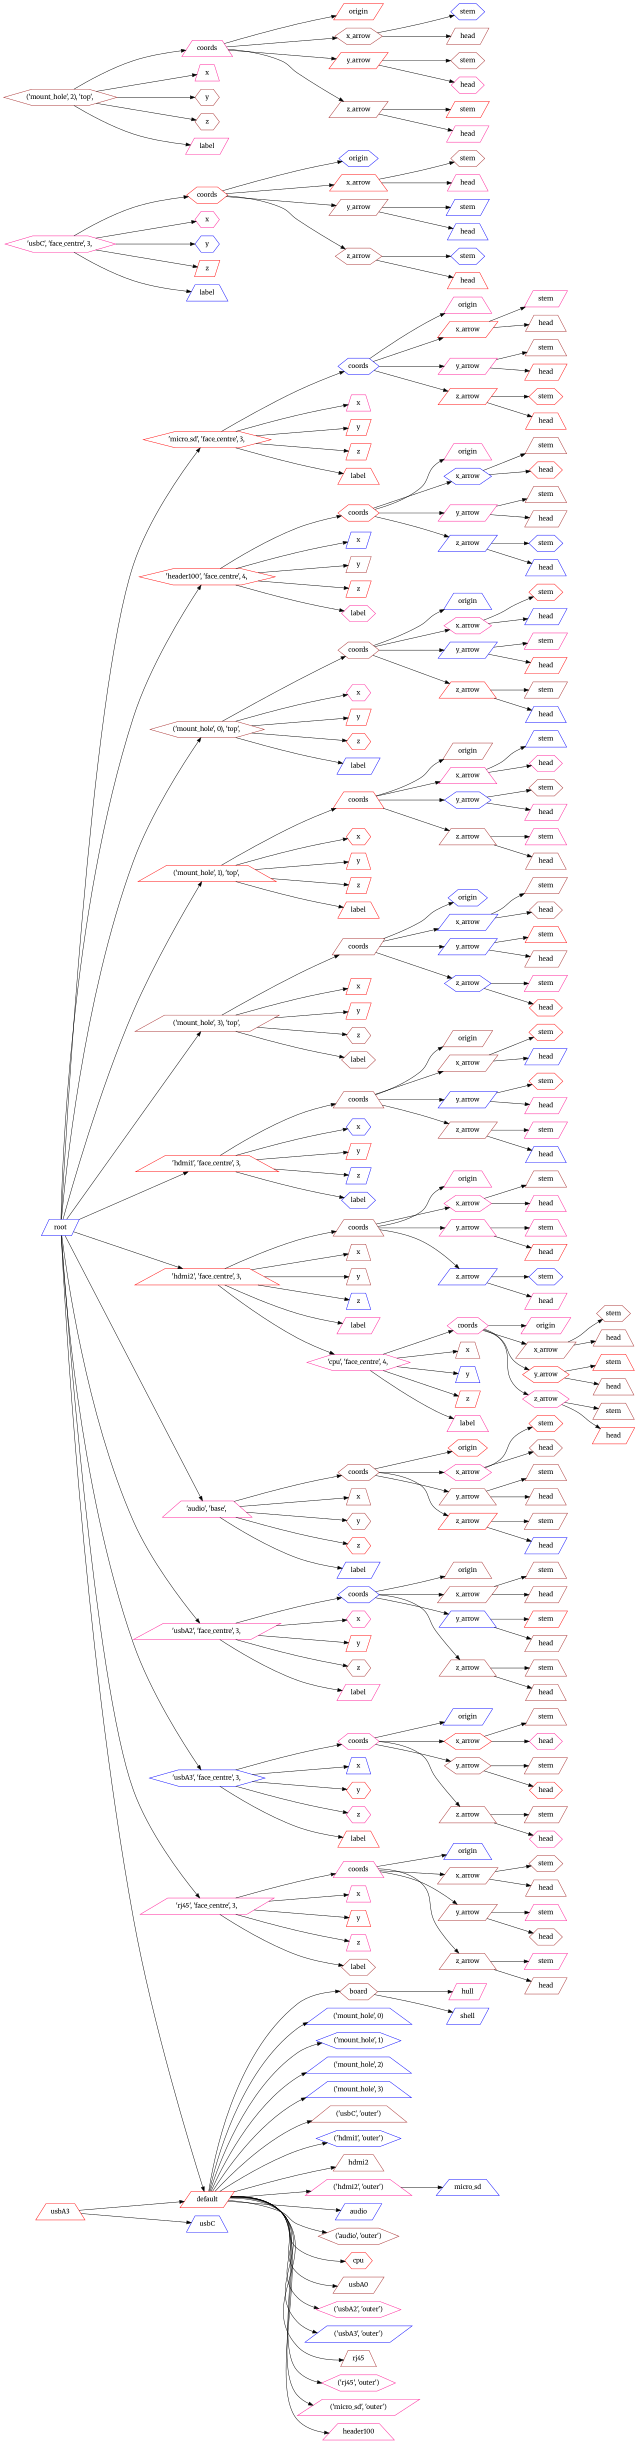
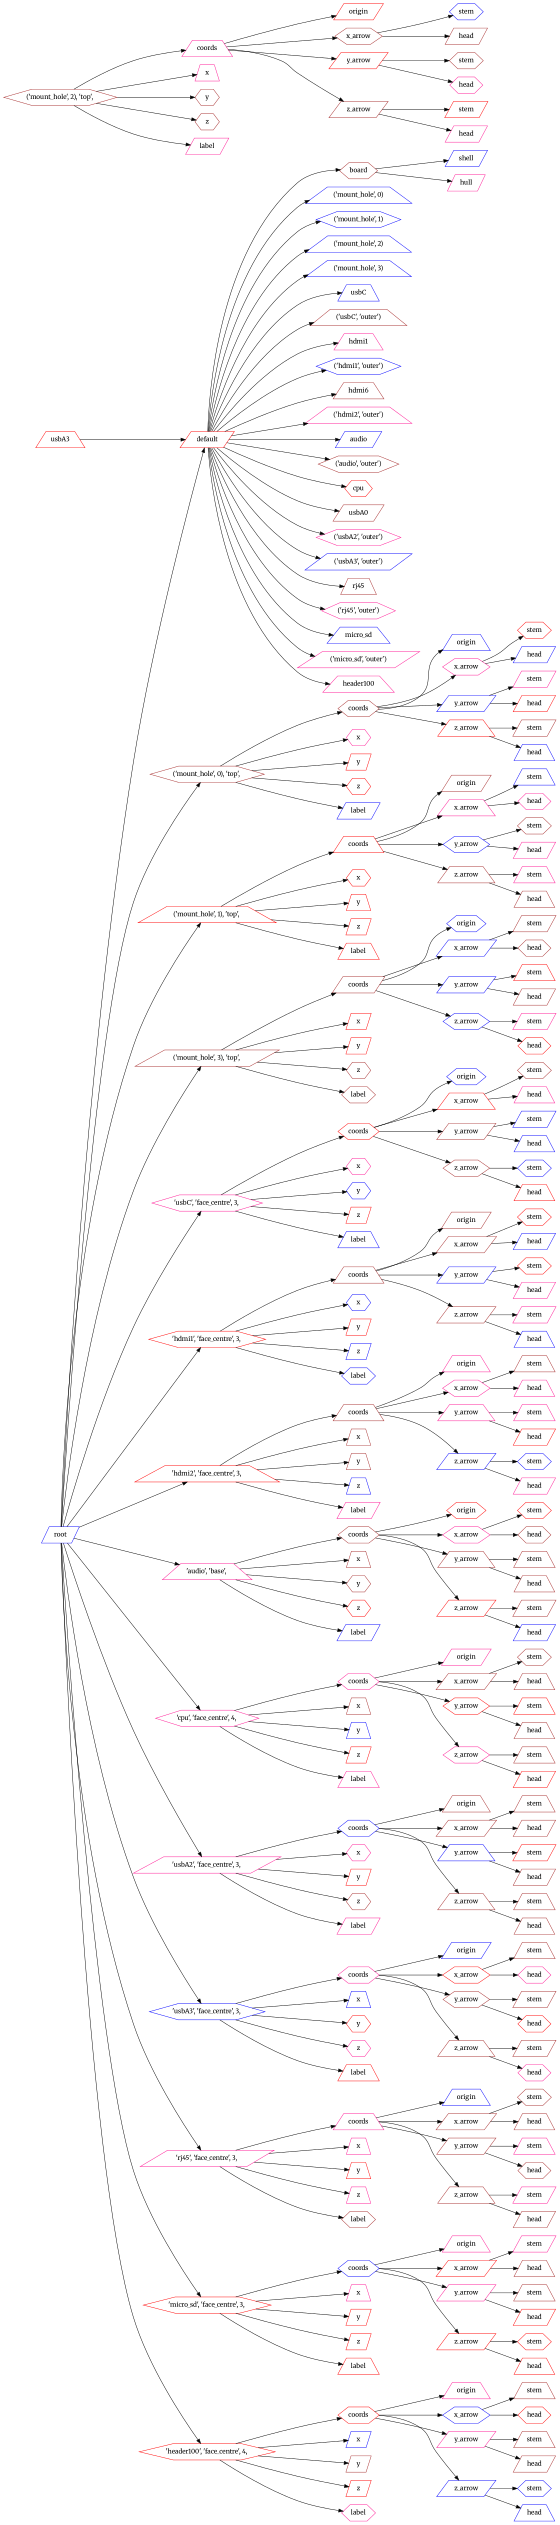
none -> (359, 342)
(207, 1164) -> (207, 1339)
(272, 1323) -> (132, 1625)
none -> (117, 1365)
(359, 2163) -> (359, 391)
(419, 2187) -> (246, 558)
(134, 2218) -> (257, 345)
